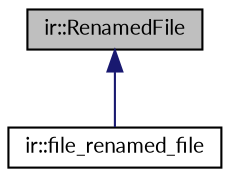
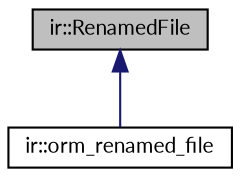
(115, 148) -> (120, 148)
